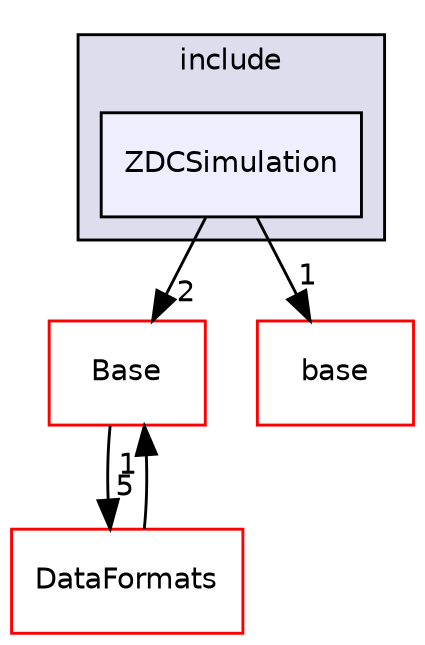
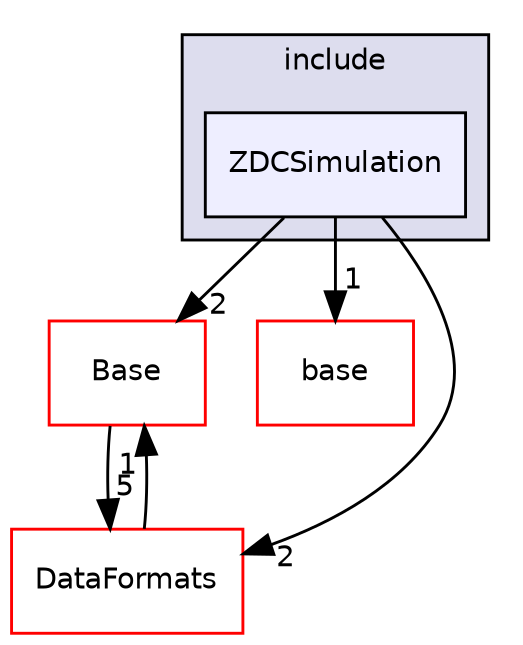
none -> (443, 417)
